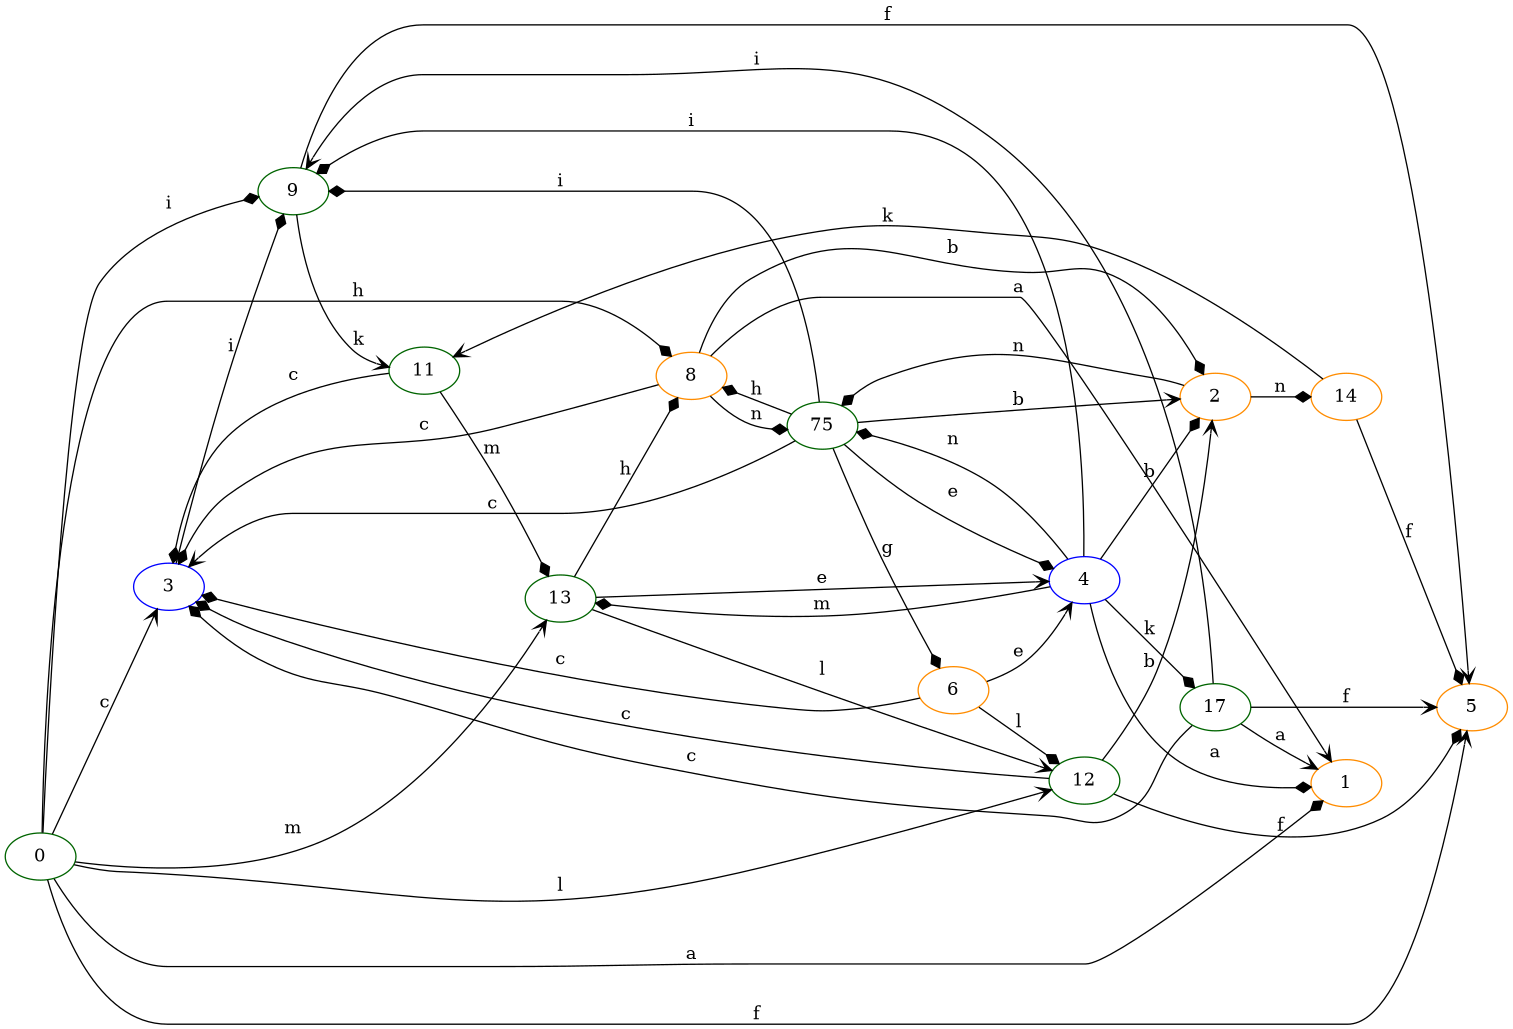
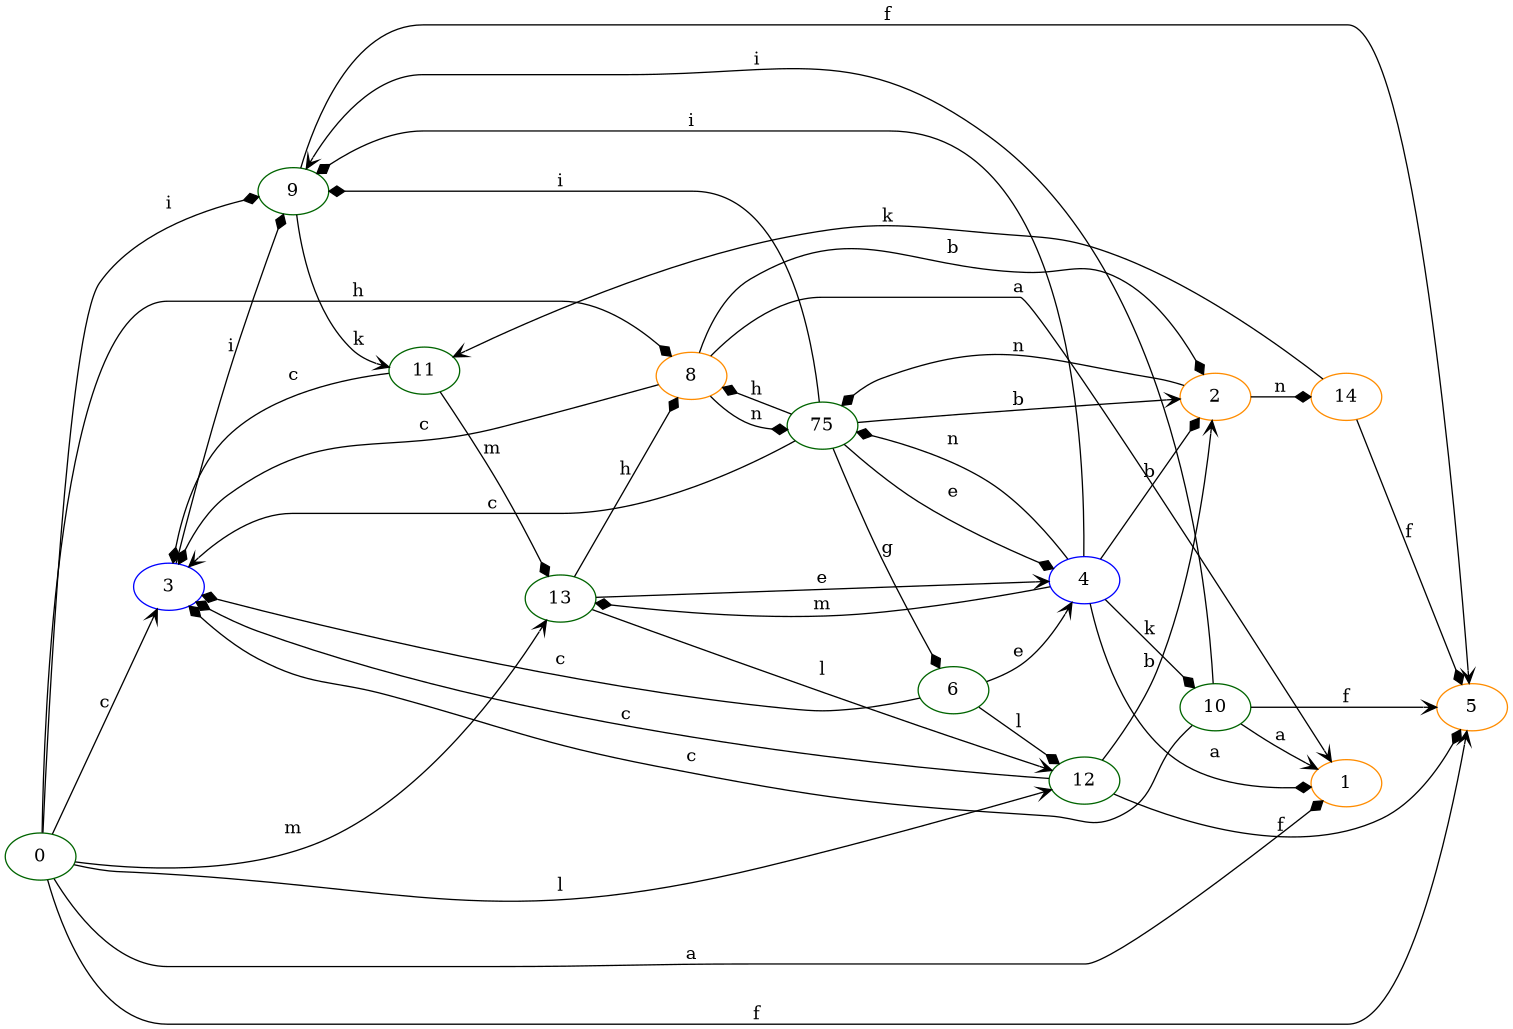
(953, 690) -> (953, 690)
(1215, 707) -> (1215, 707)
